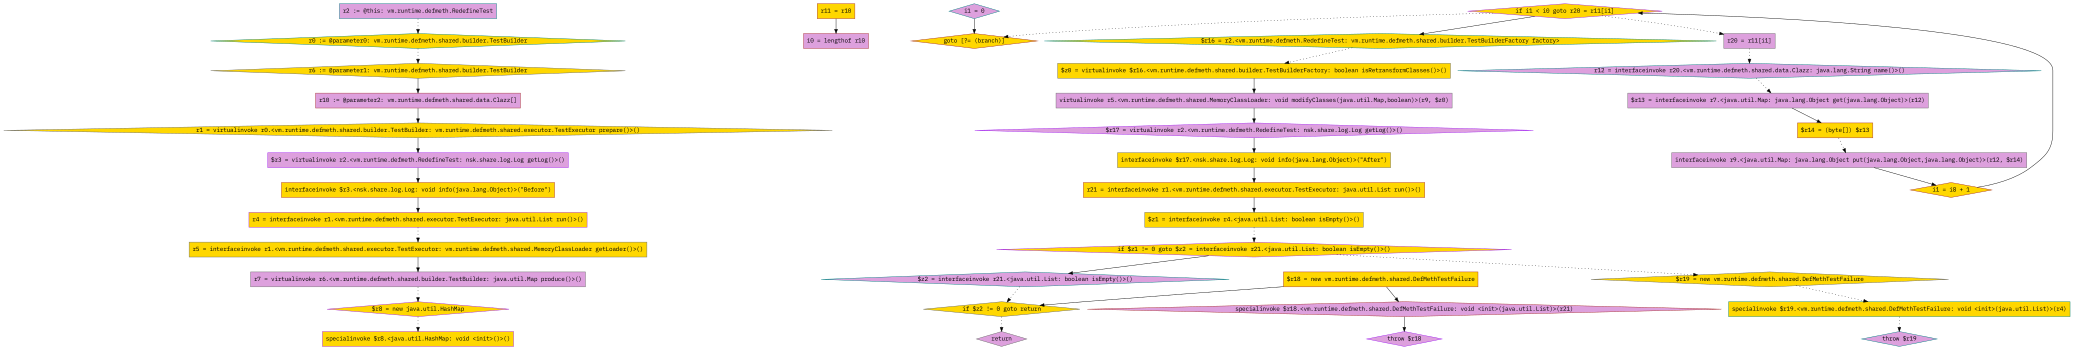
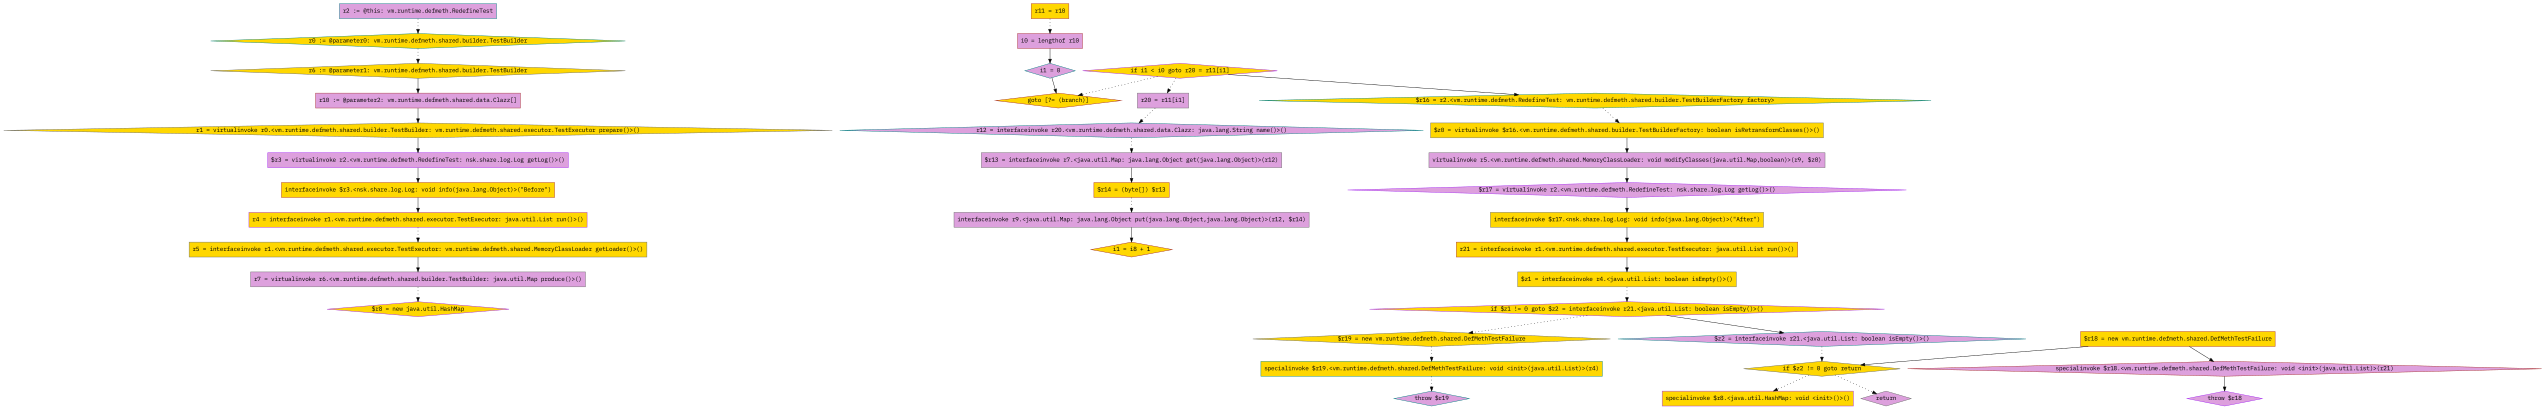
(836, 24) -> (1050, 24)
(1934, 32) -> none
none -> (1050, 54)
(418, 322) -> (1793, 382)
